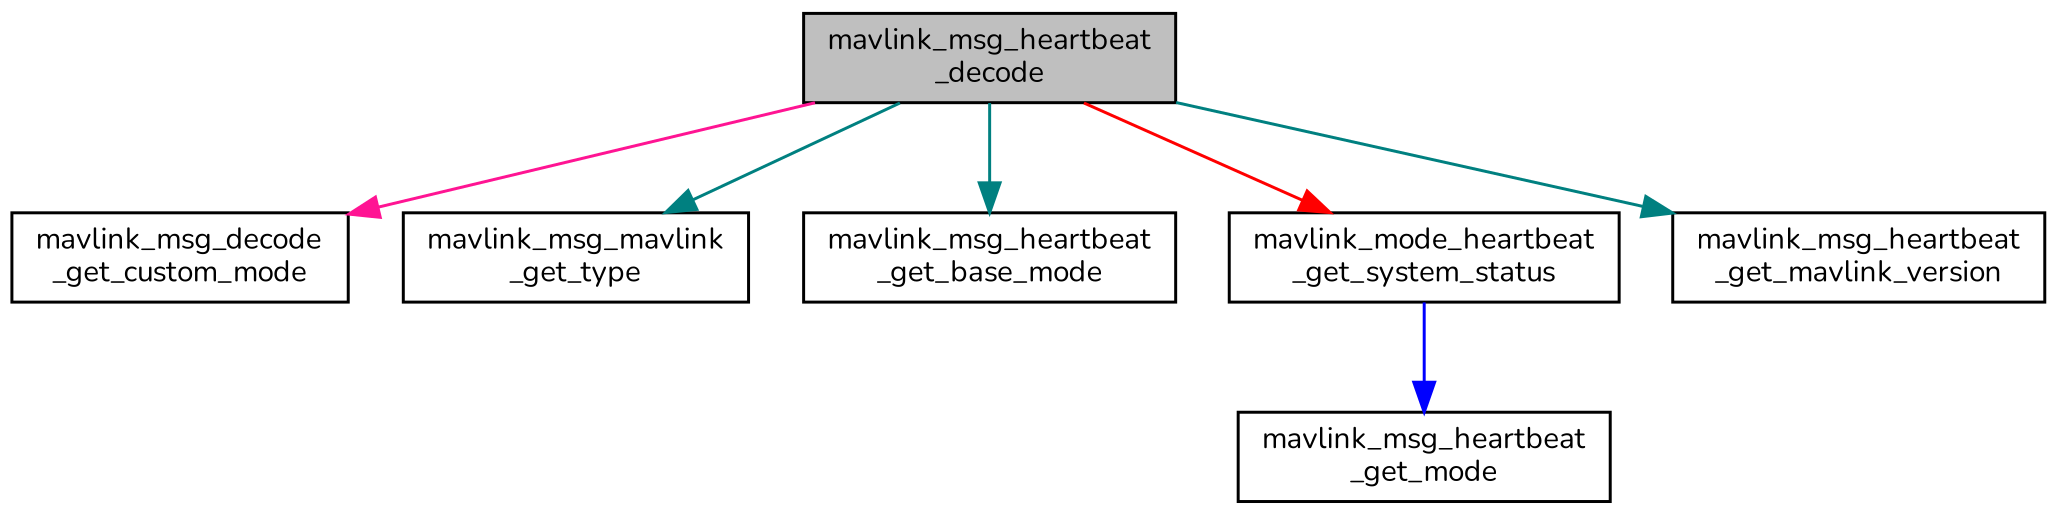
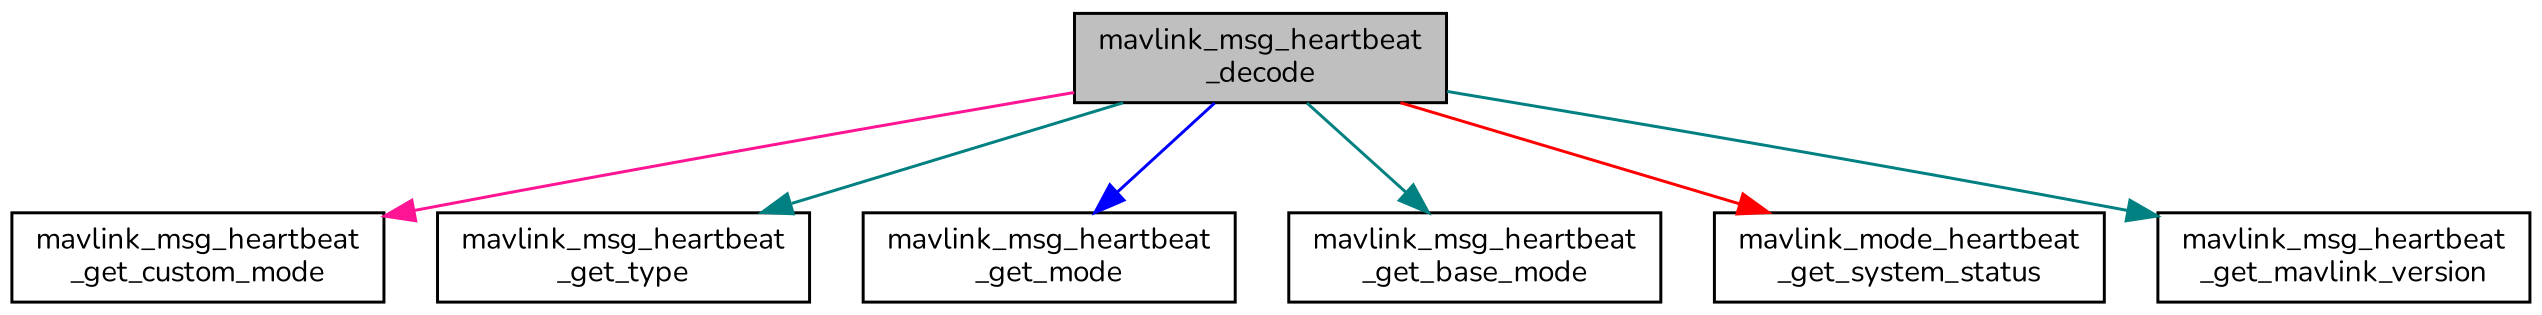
(180, 257) -> (198, 257)
(576, 257) -> (624, 257)
(1424, 342) -> (1166, 148)
